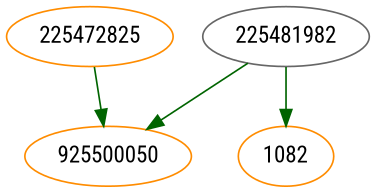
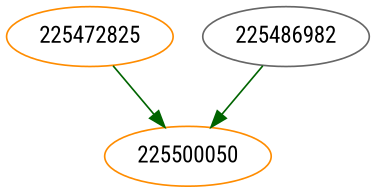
(286, 37) -> (286, 37)
(108, 156) -> (188, 156)
(286, 156) -> none
